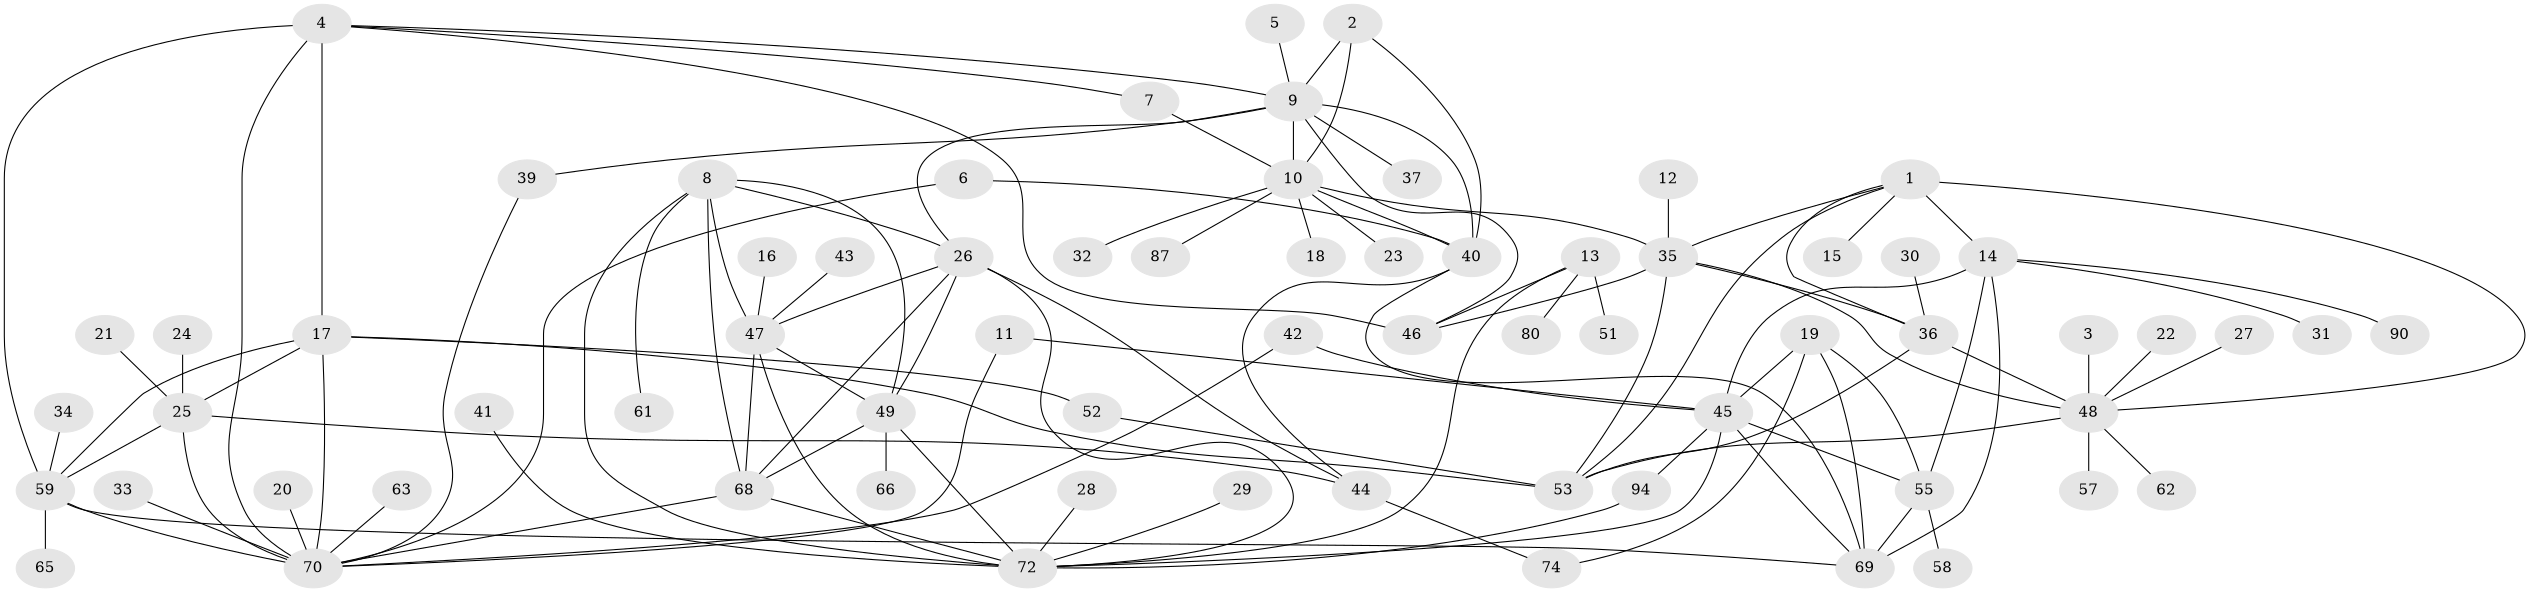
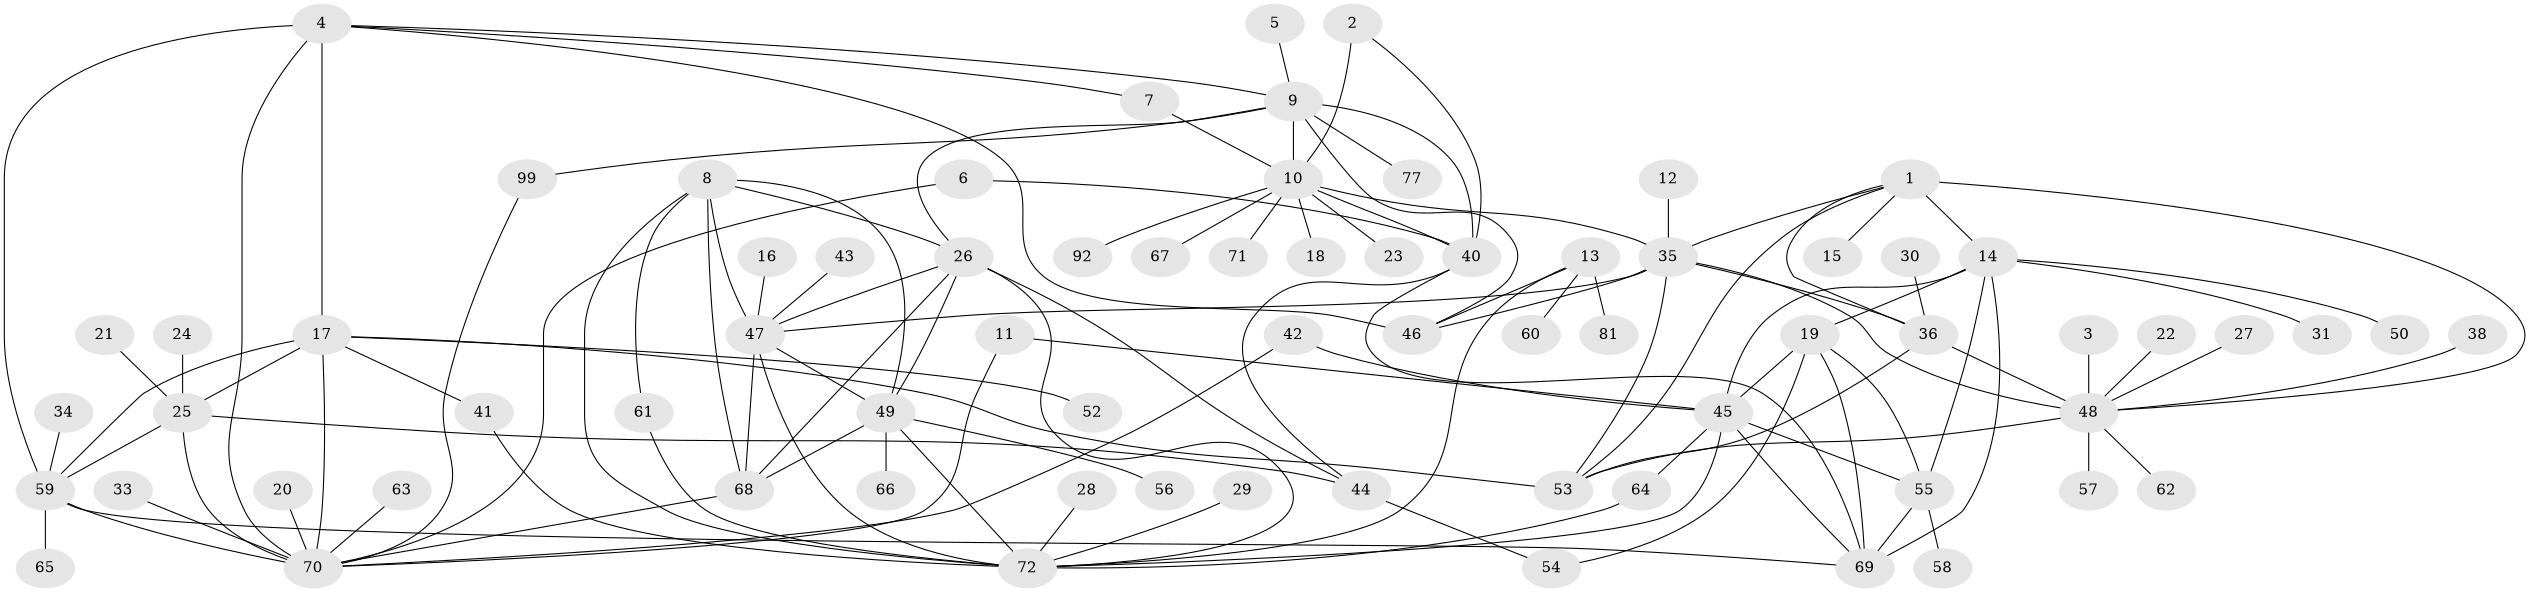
(1323, 63) -> none
(527, 179) -> (527, 179)
(1412, 179) -> (1412, 179)
(1083, 257) -> (1083, 257)
(1161, 257) -> (1161, 257)
none -> (1238, 257)
none -> (1900, 298)
none -> (1303, 306)
(1531, 335) -> (1531, 335)
(1609, 335) -> (1609, 335)
(2400, 335) -> (2400, 335)
none -> (2478, 335)
none -> (403, 374)
(1328, 452) -> none
none -> (1165, 491)
(1641, 491) -> (1641, 491)
(903, 534) -> (754, 529)
(1552, 568) -> (1552, 568)
